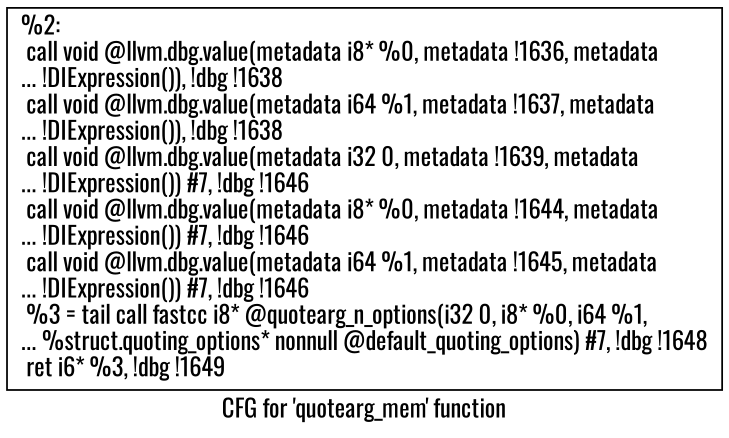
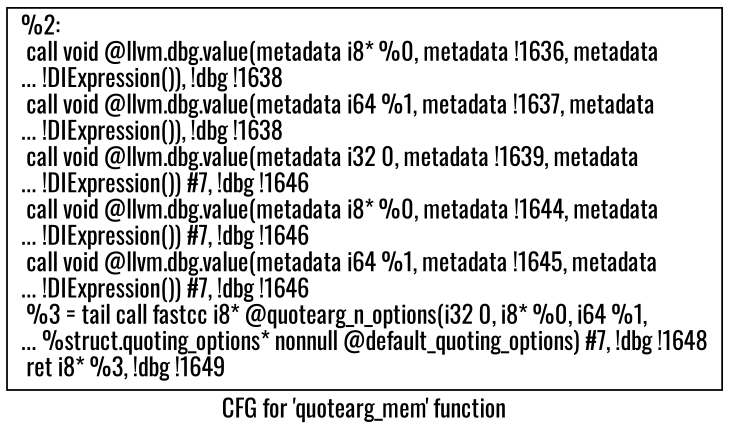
(124, 369) -> (124, 369)
